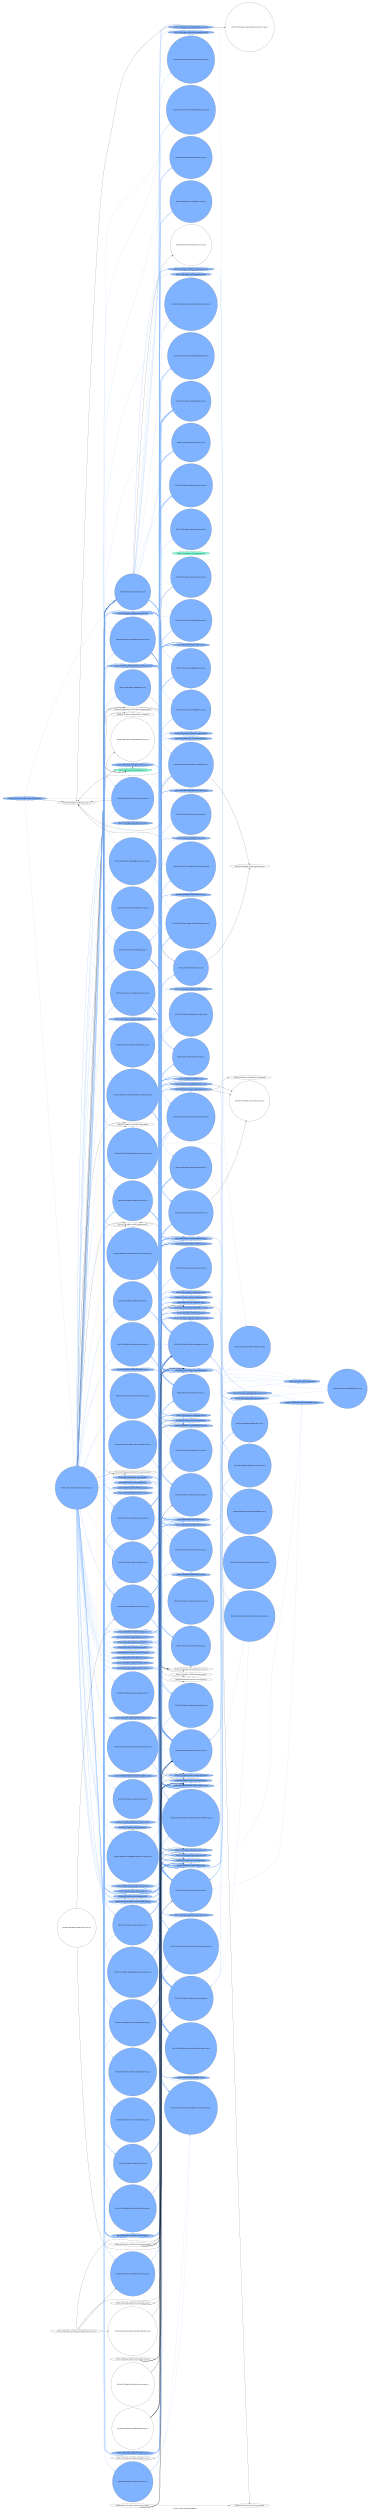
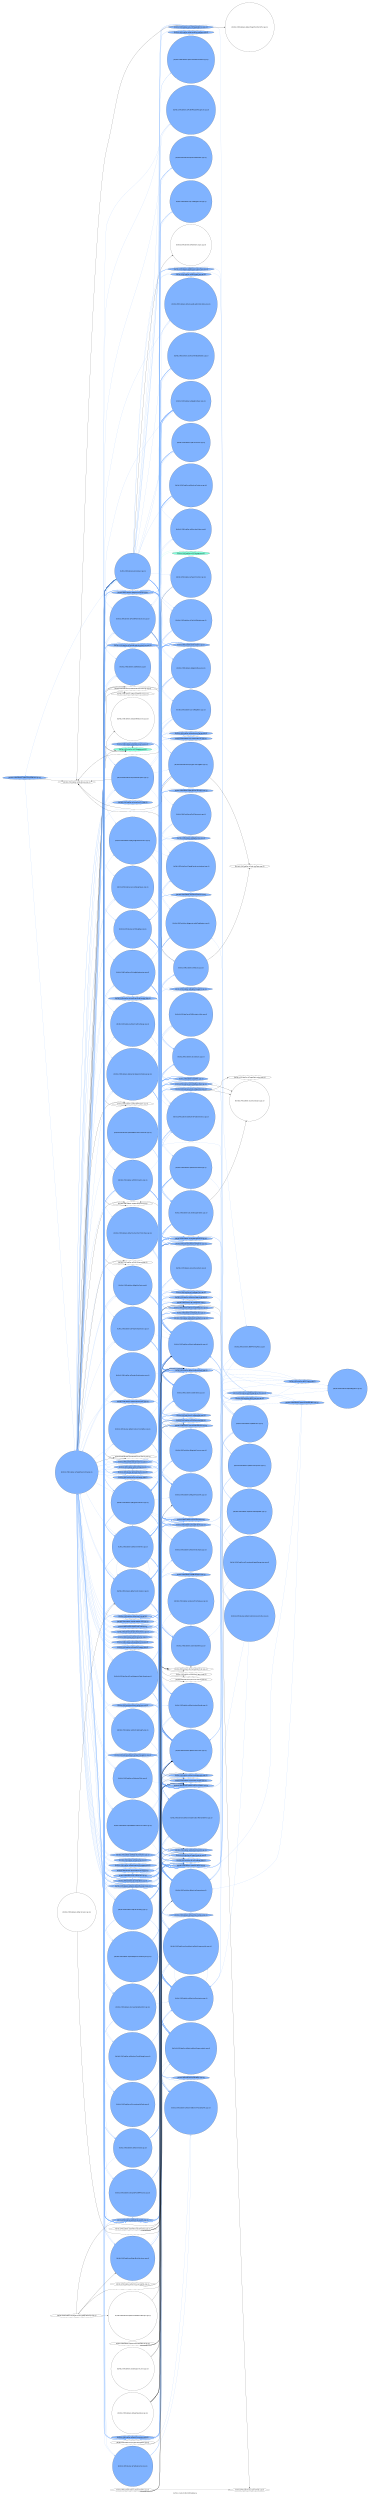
none -> (133, 1262)
